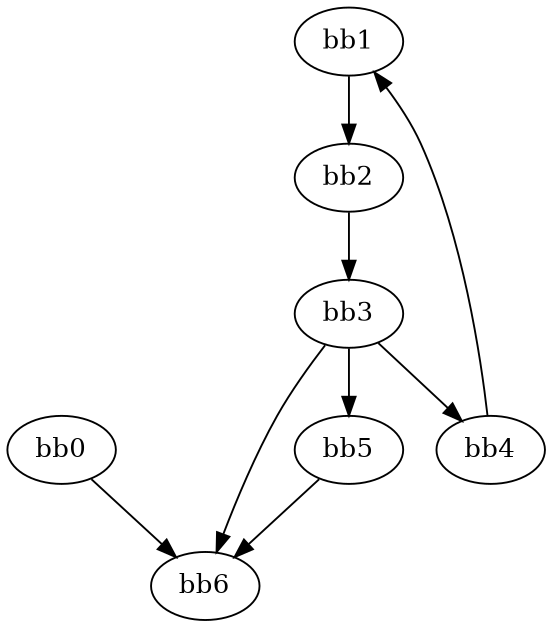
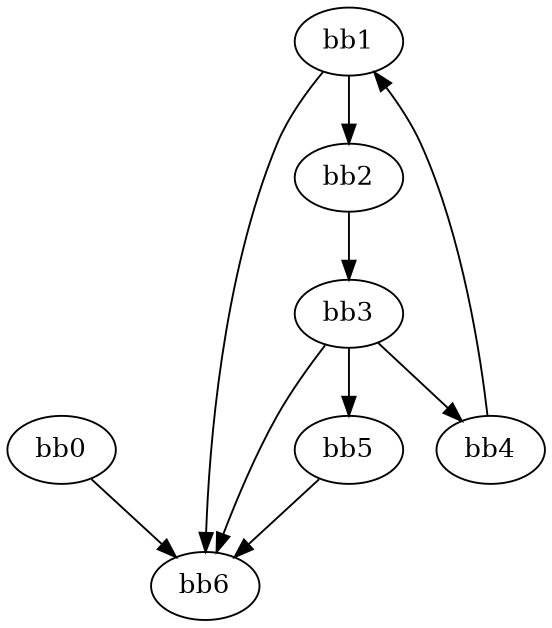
none -> (233, 293)
